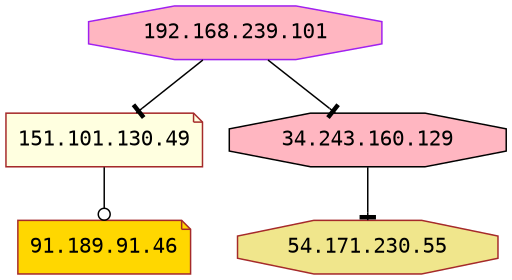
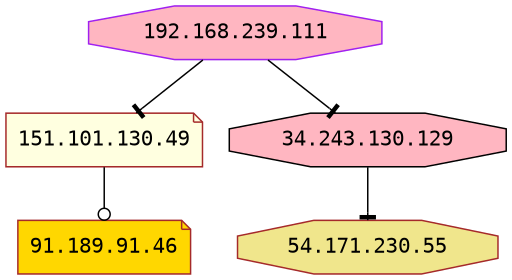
(235, 33) -> (235, 33)
(368, 140) -> (368, 140)
